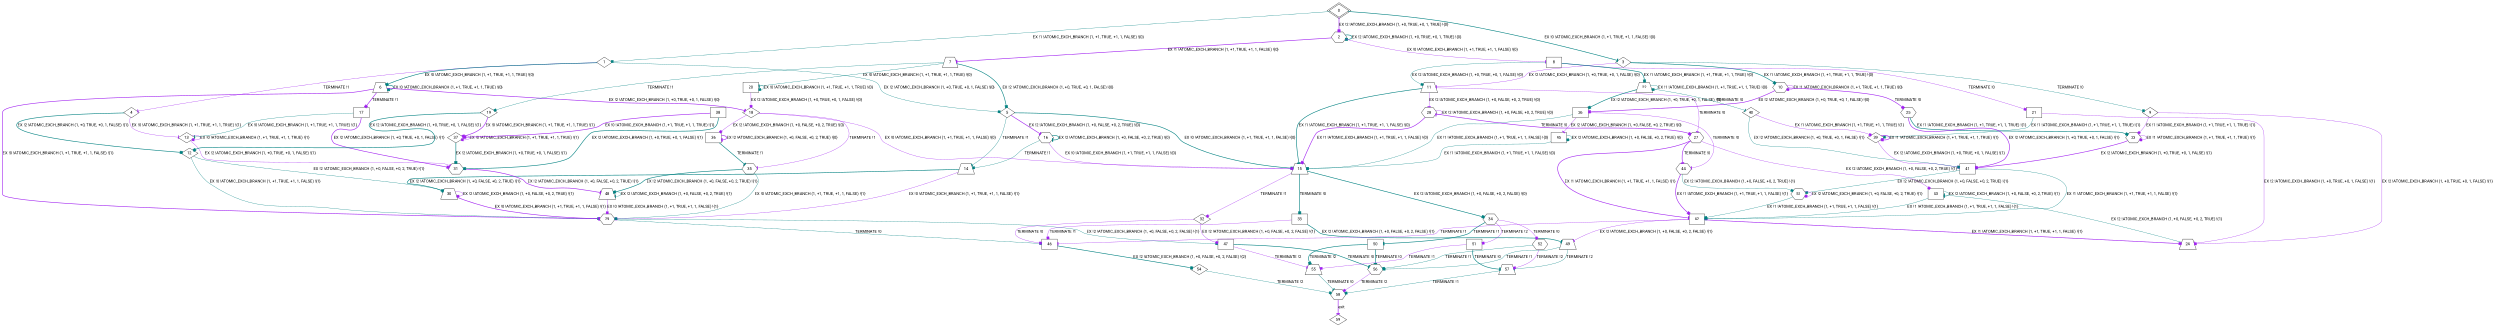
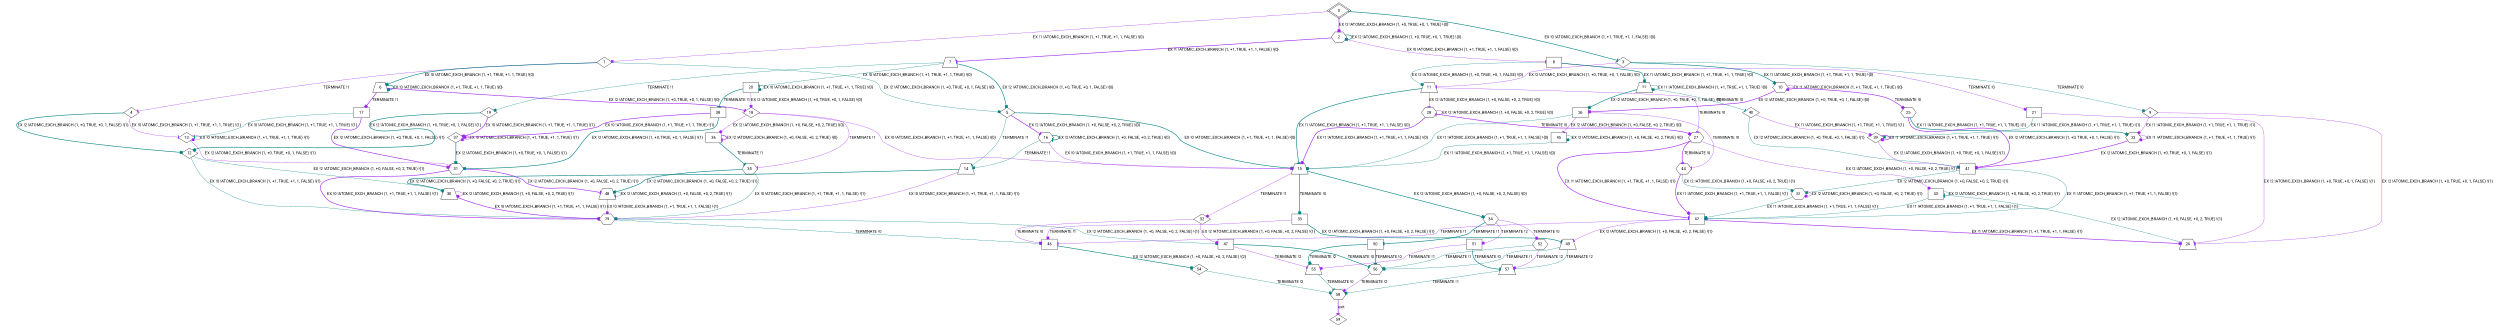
(972, 36) -> (972, 36)
none -> (729, 94)
(2382, 158) -> (2382, 158)
(72, 204) -> (357, 209)
